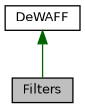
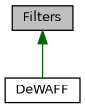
(43, 61) -> (43, 61)
